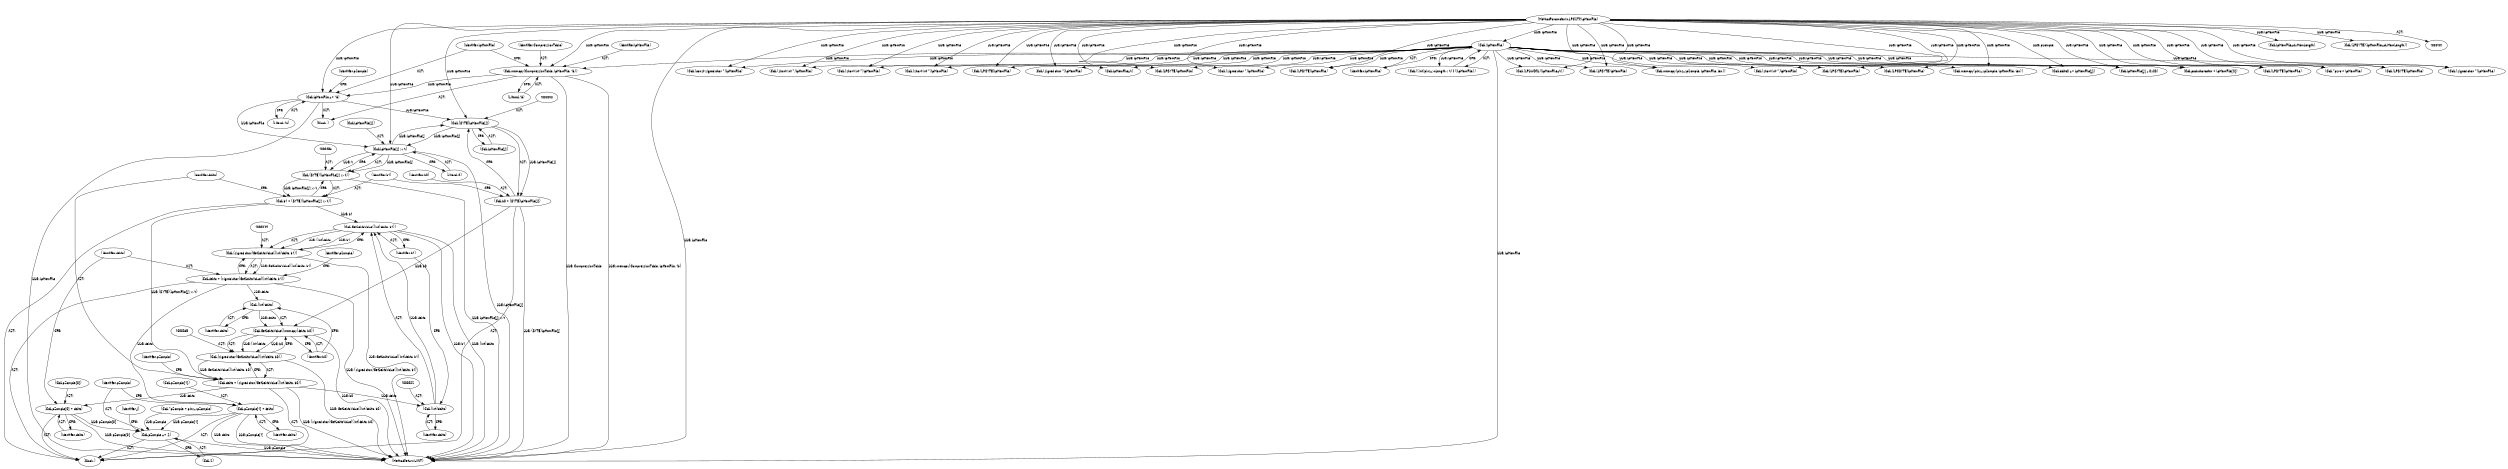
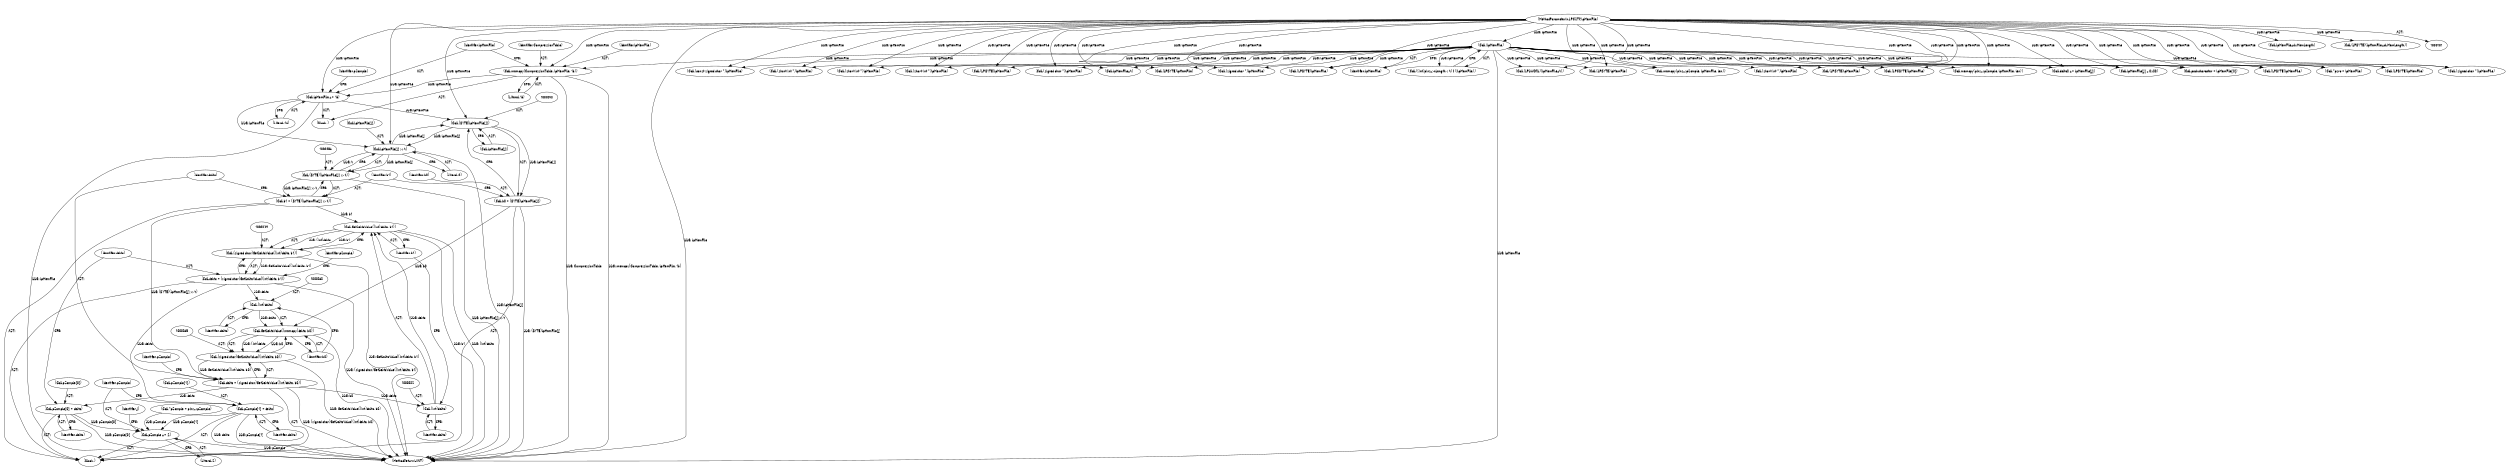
(2043, 45) -> (2043, 45)
none -> (317, 279)
(208, 461) -> (208, 461)
